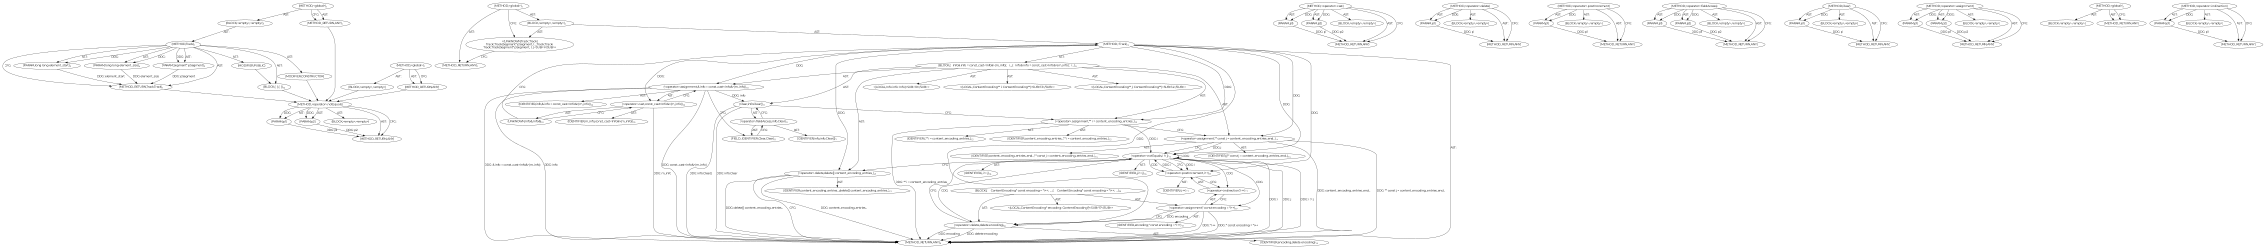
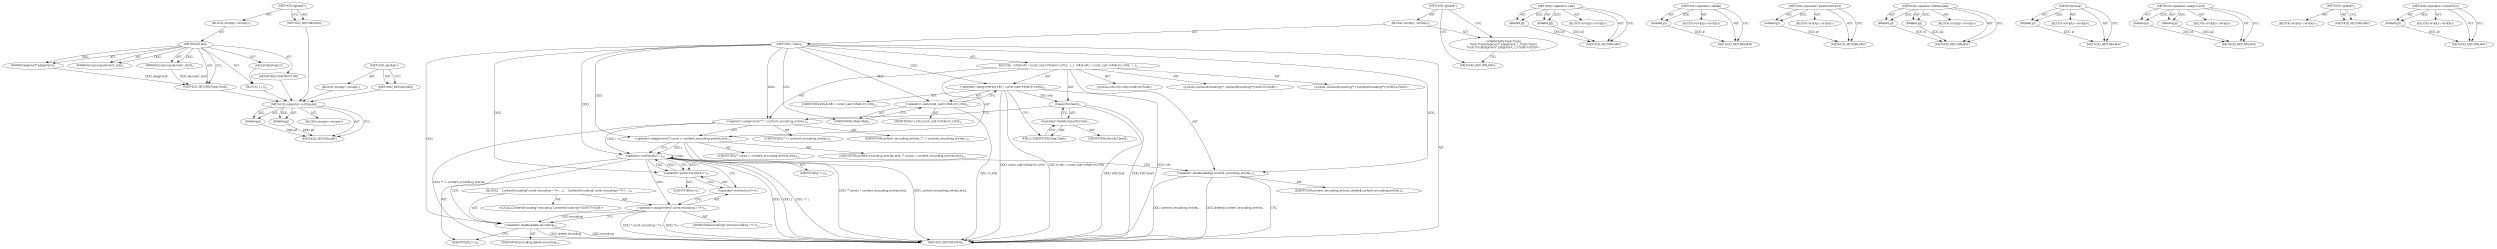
(780, 53) -> (783, 100)
(128, 76) -> none
(989, 163) -> (498, 234)
(1317, 242) -> (558, 242)
